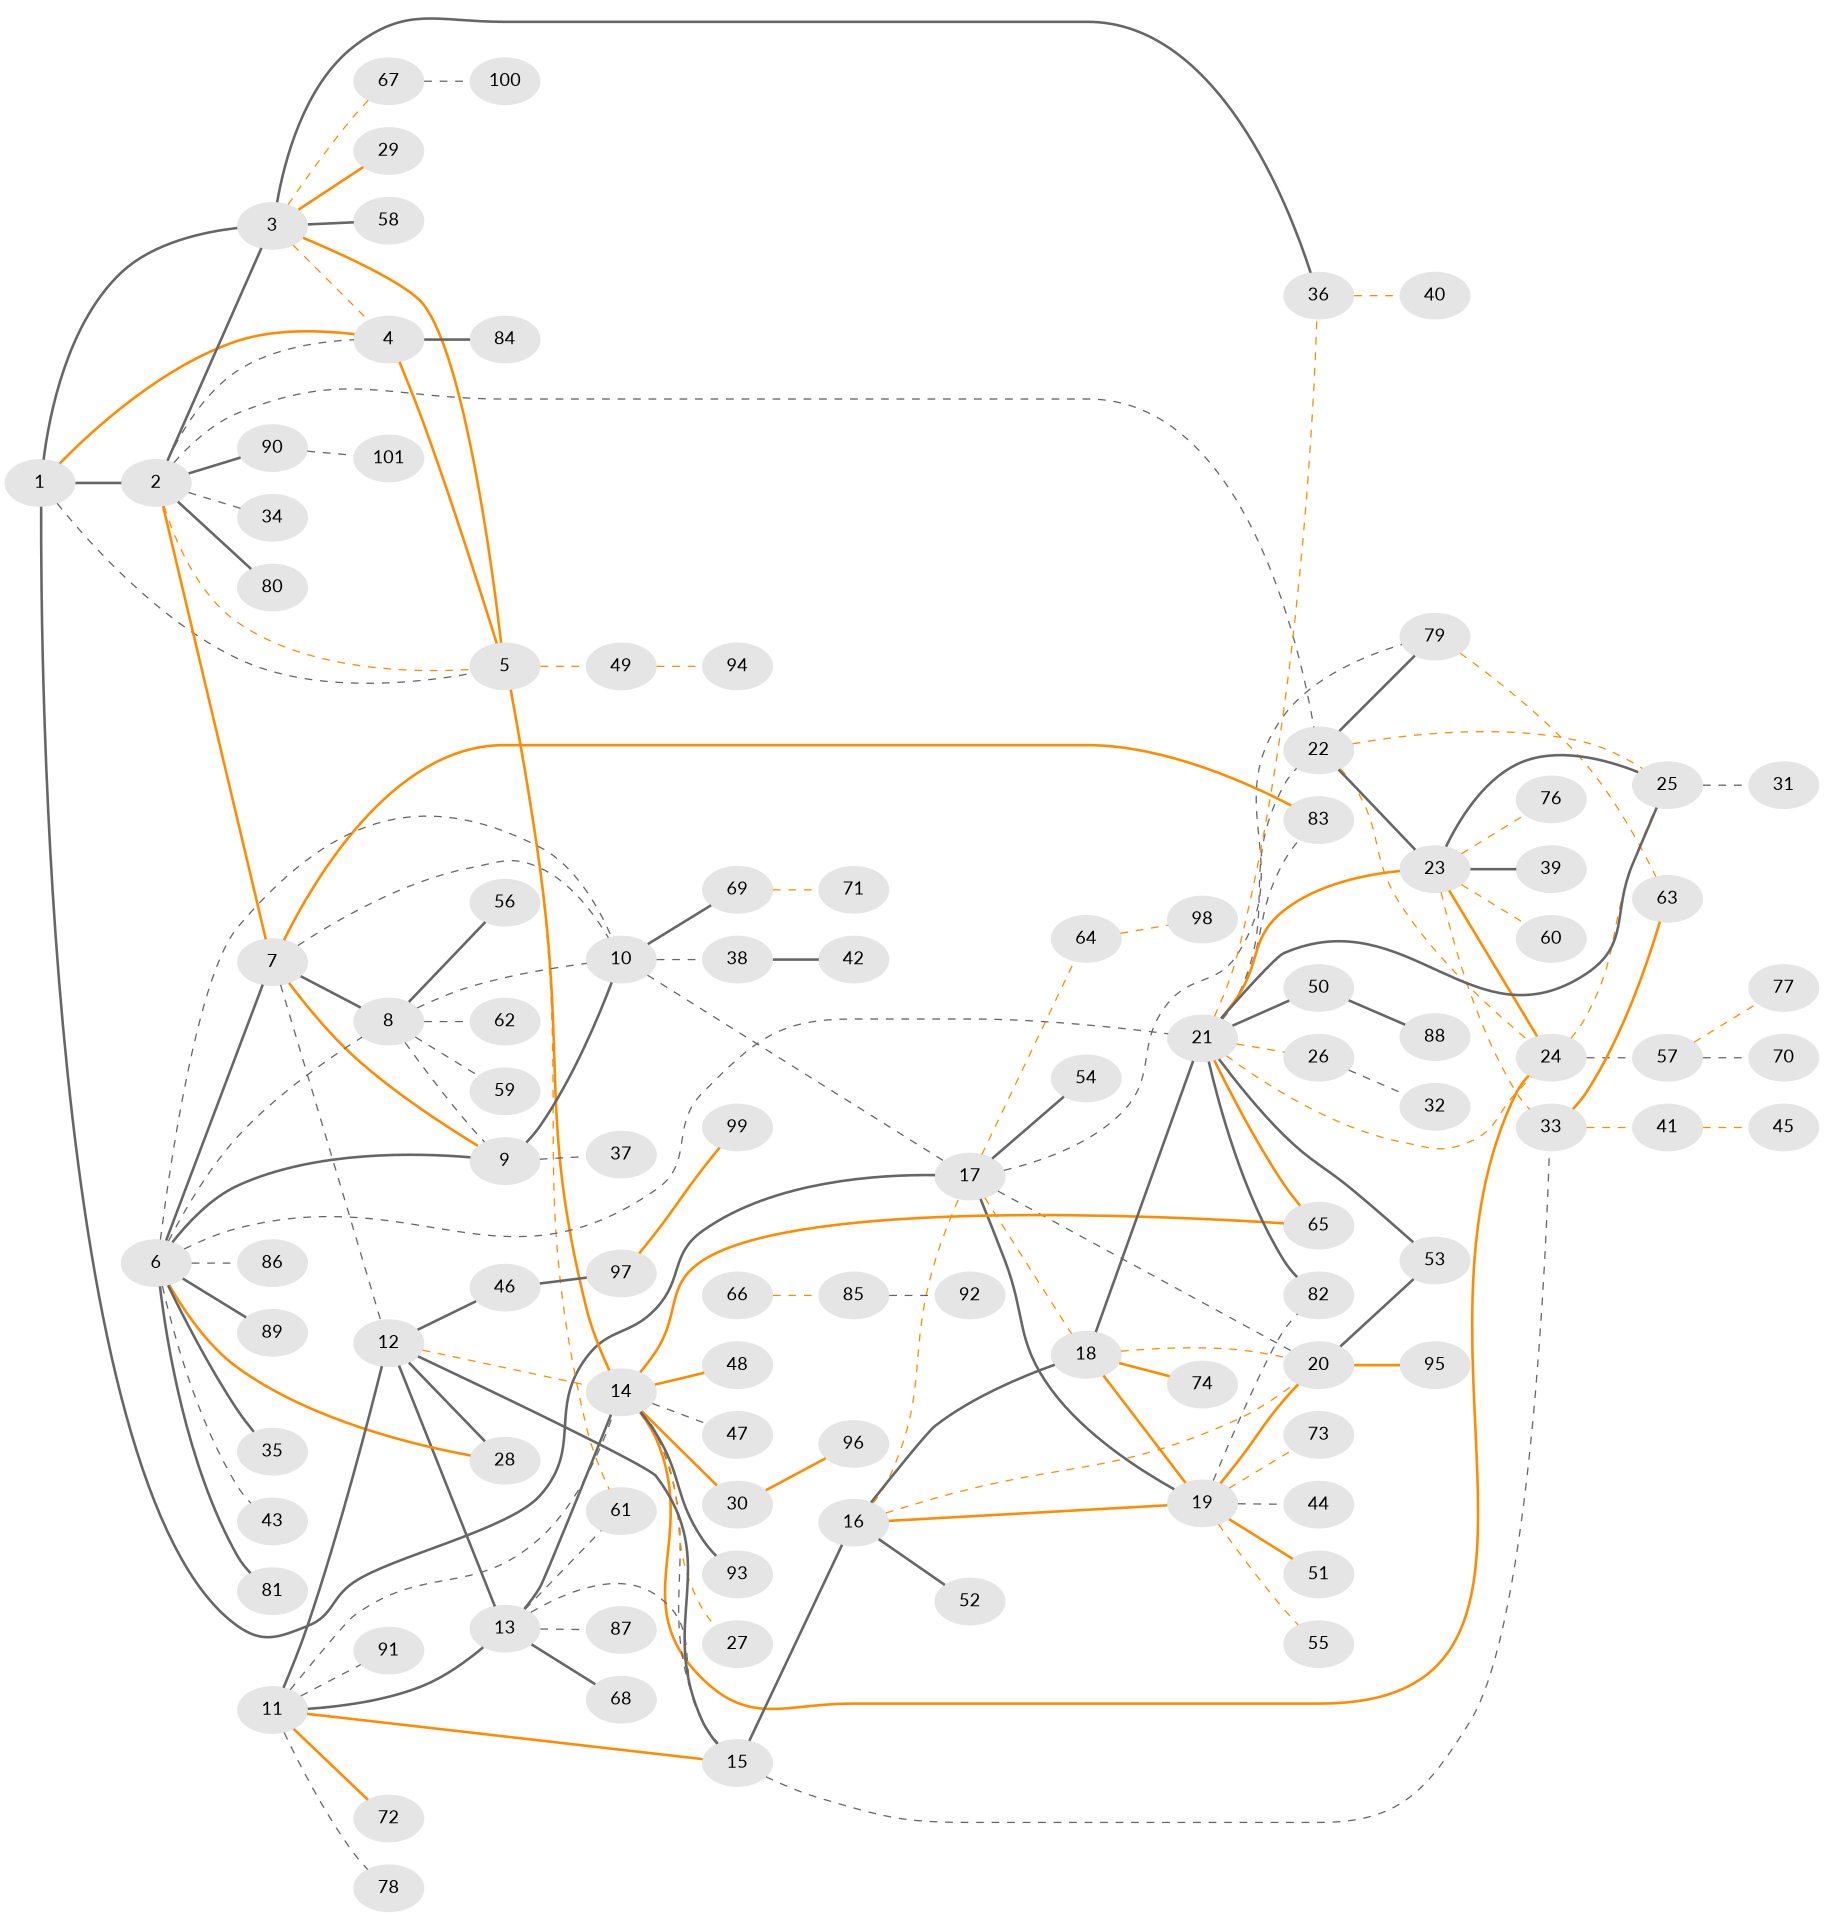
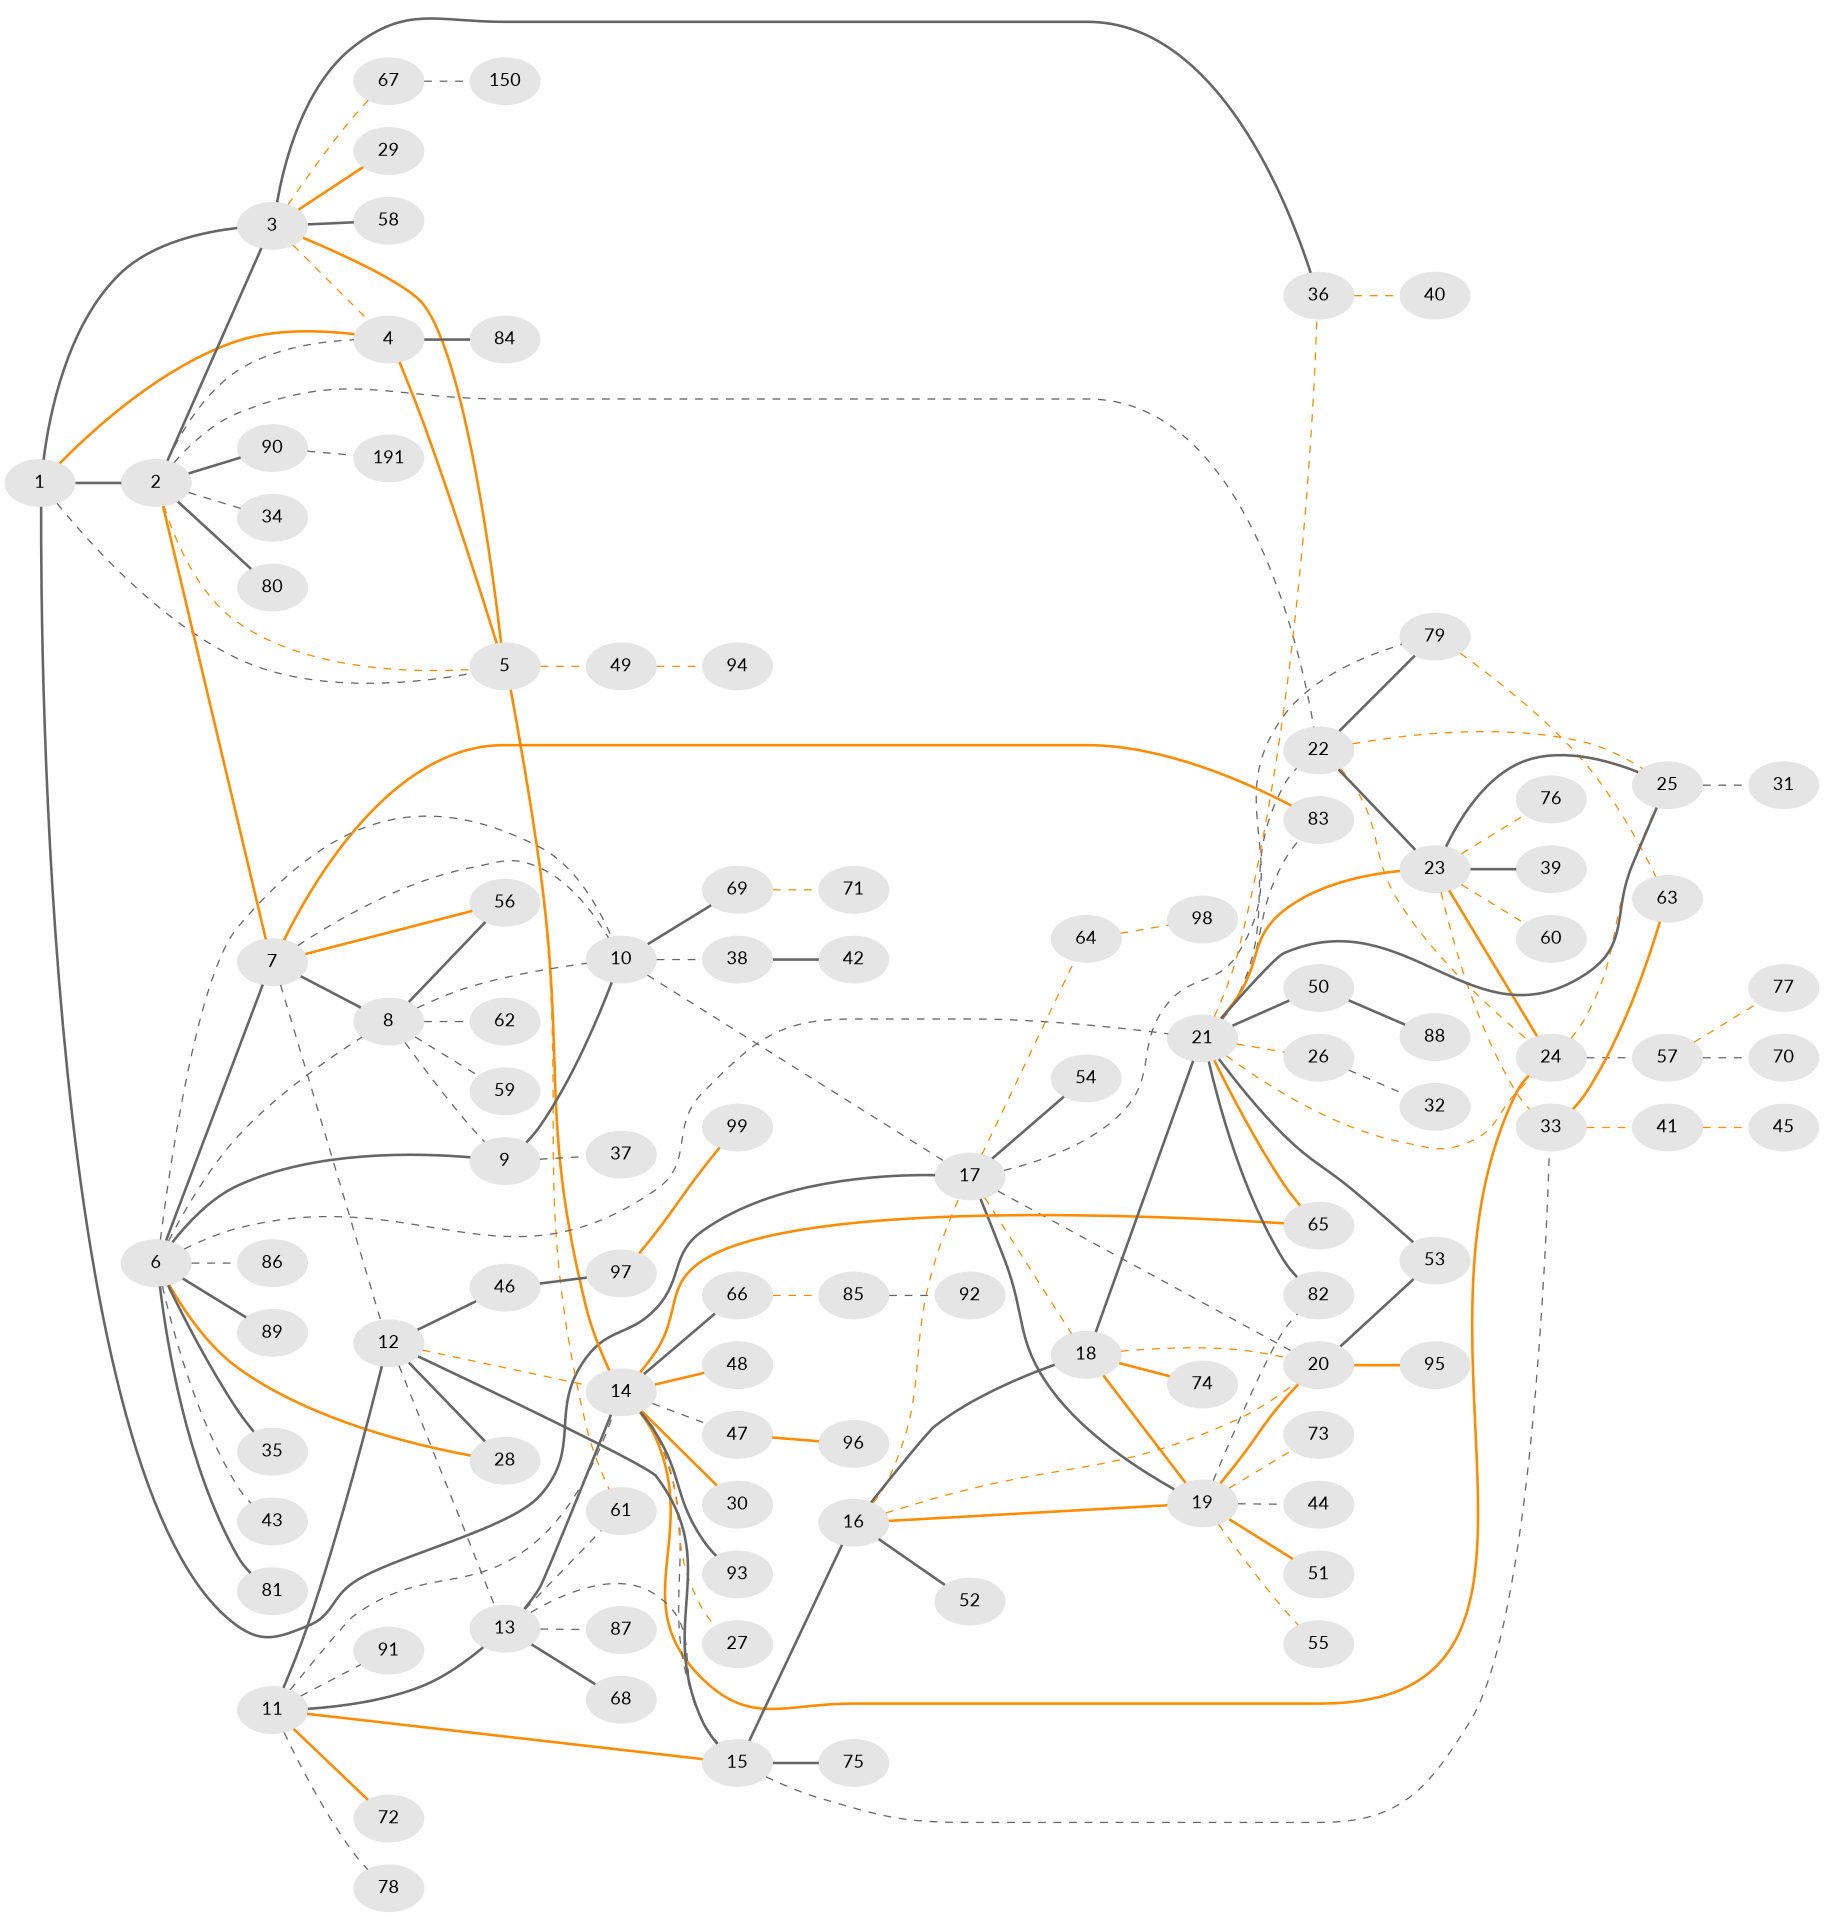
(505, 81) -> (505, 81)
(389, 458) -> (389, 458)
(375, 1074) -> (389, 932)
none -> (679, 1344)
(796, 1474) -> (796, 1439)
(447, 1486) -> (447, 1486)
none -> (854, 1763)
